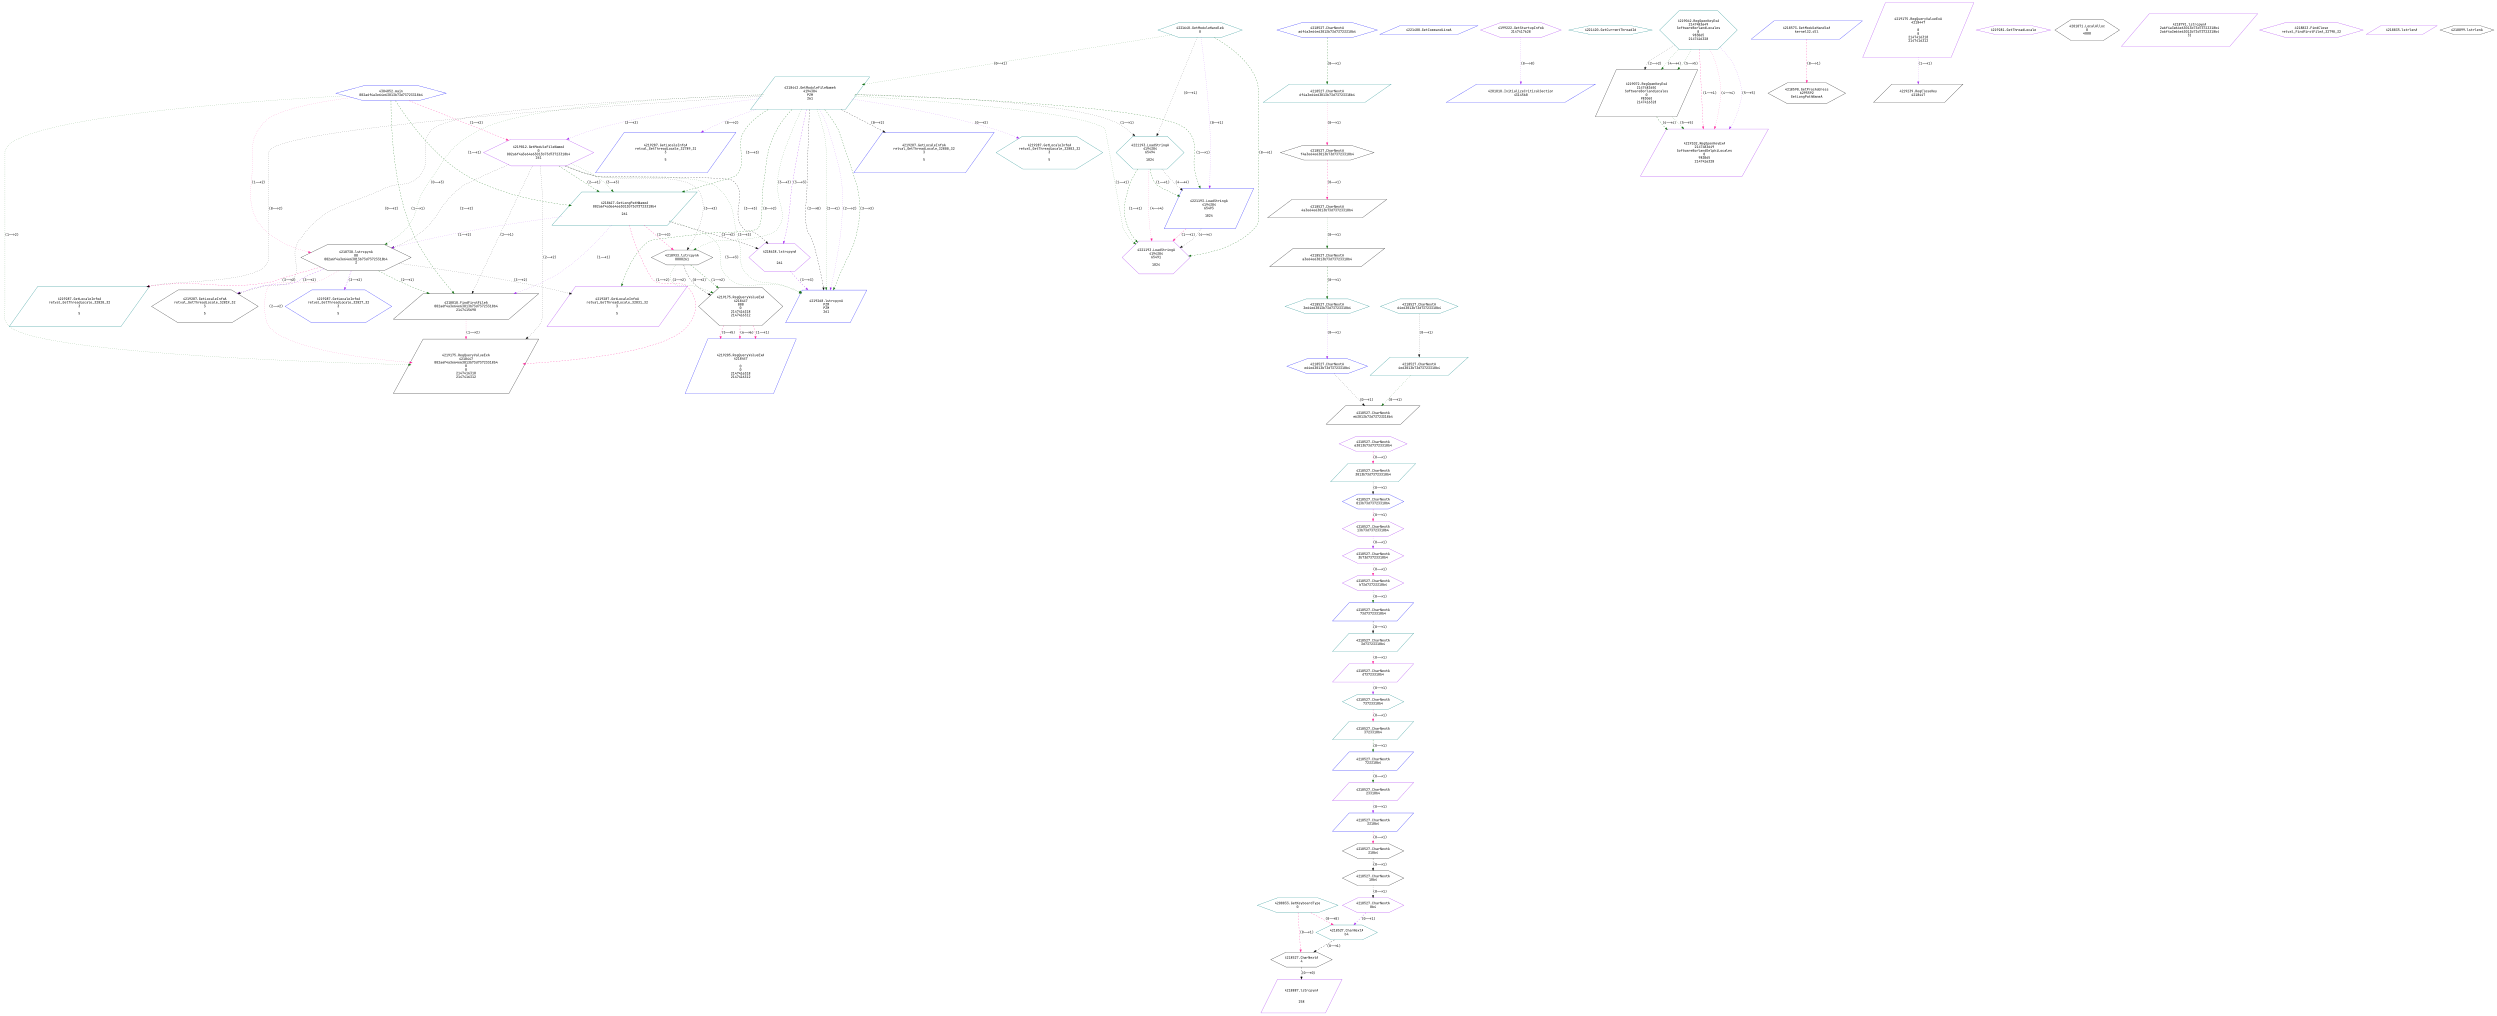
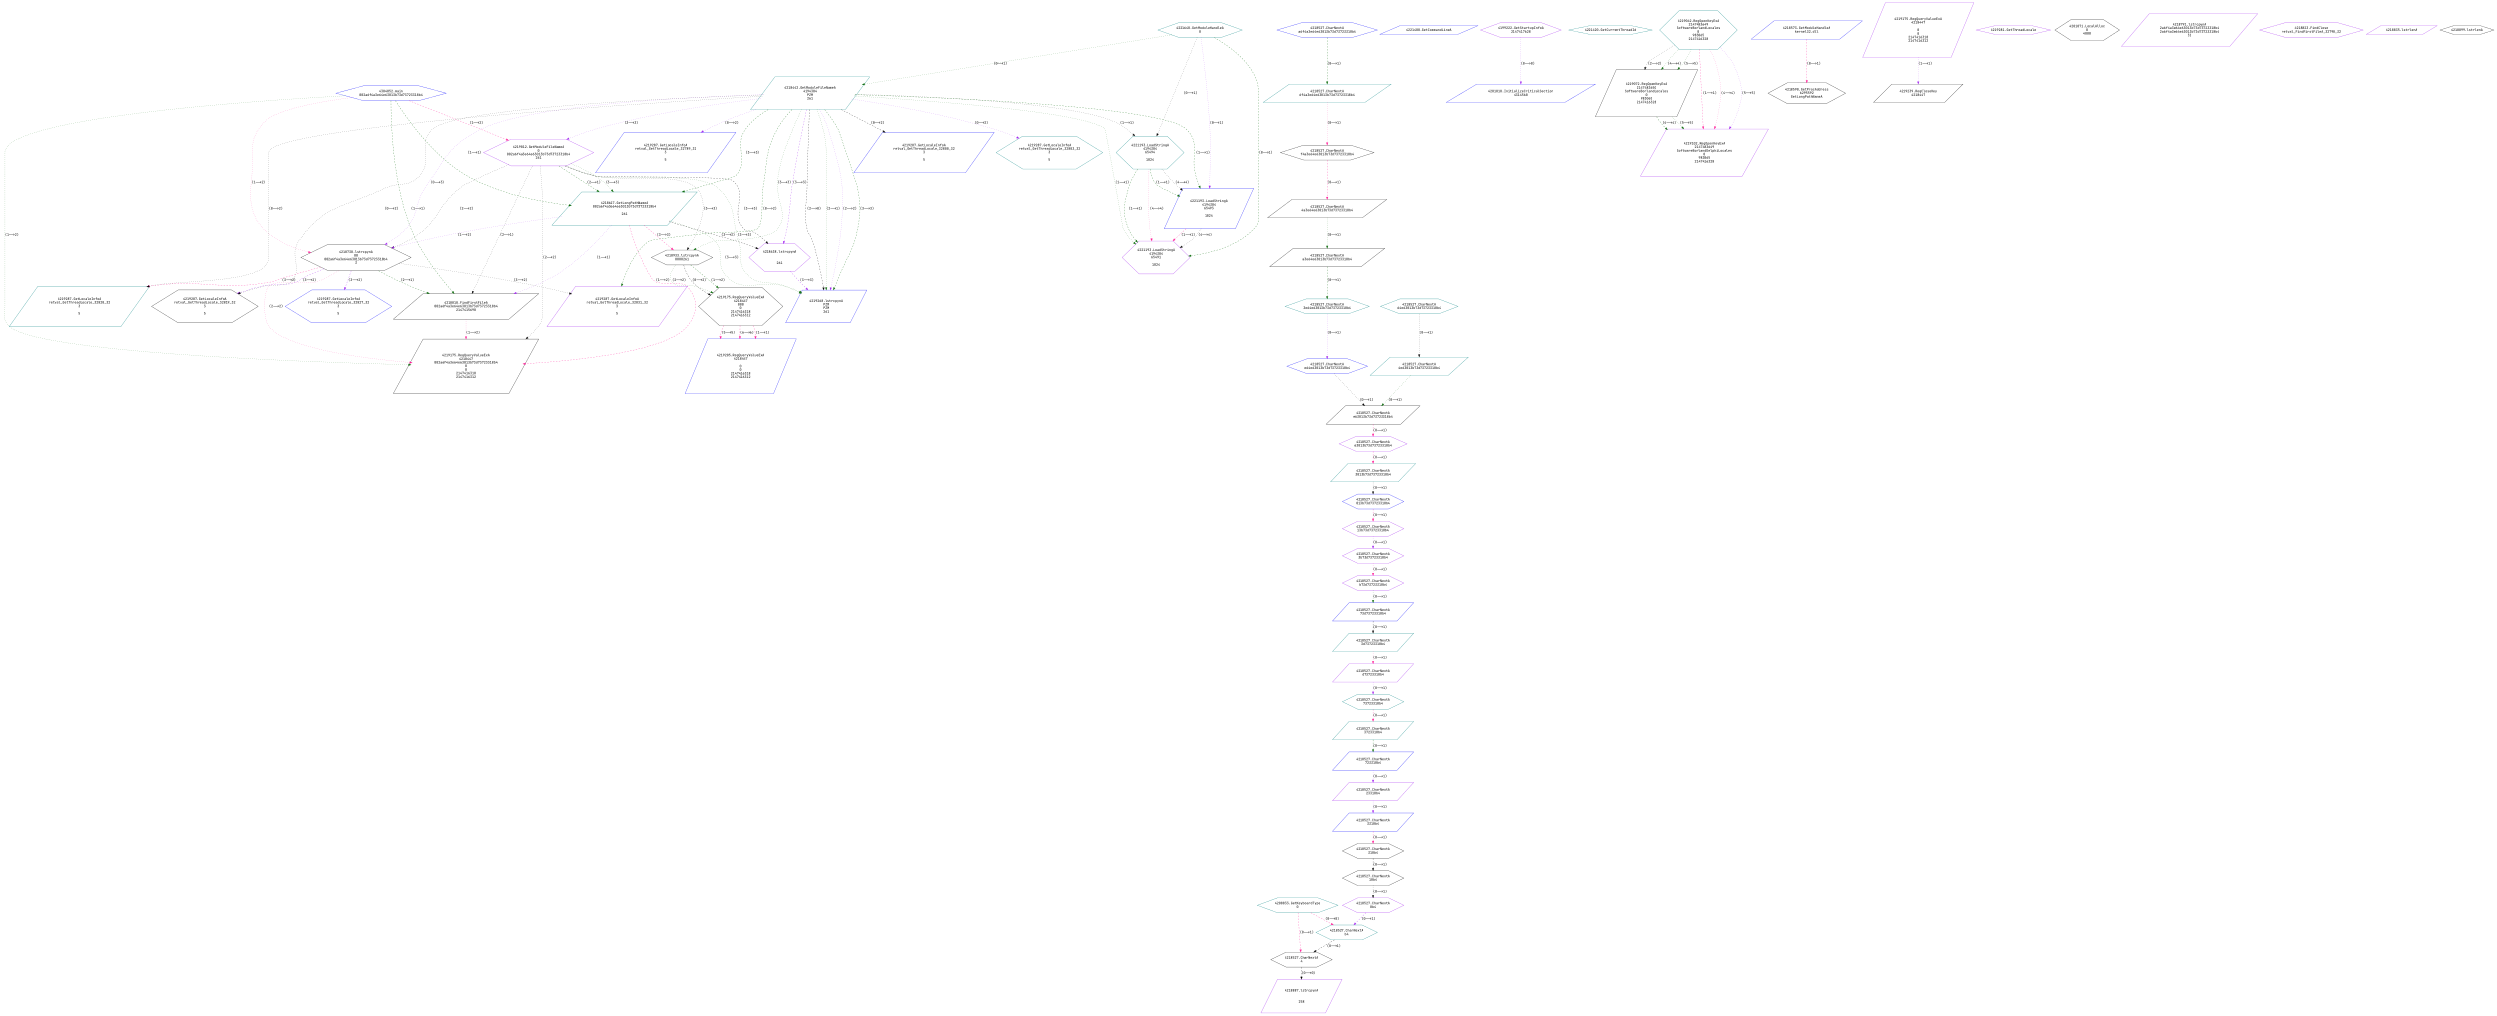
(535, 114) -> (535, 114)
none -> (1373, 429)
(1373, 775) -> (1373, 775)
